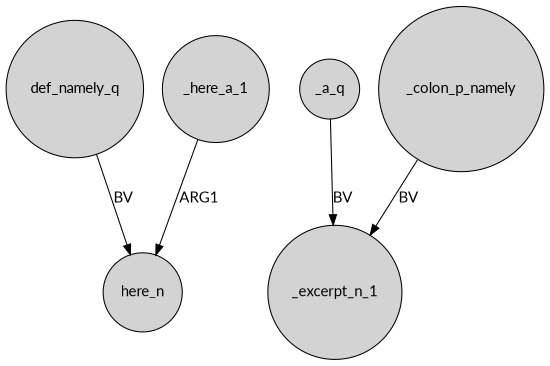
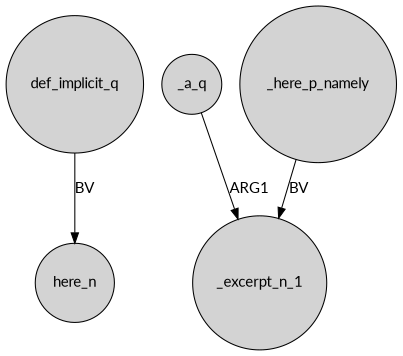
(75, 89) -> (75, 84)
(216, 89) -> none
(461, 89) -> (318, 84)
(343, 199) -> (249, 189)
